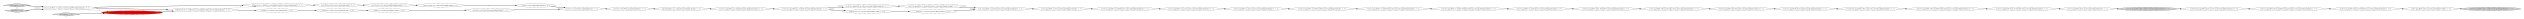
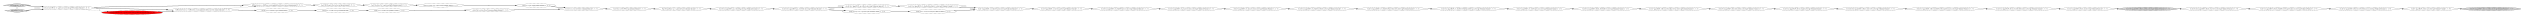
(66, 14) -> none
